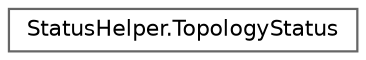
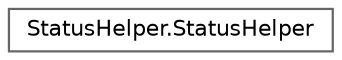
(183, 30) -> (171, 30)
